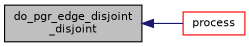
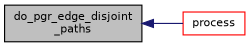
(73, 23) -> (73, 23)
